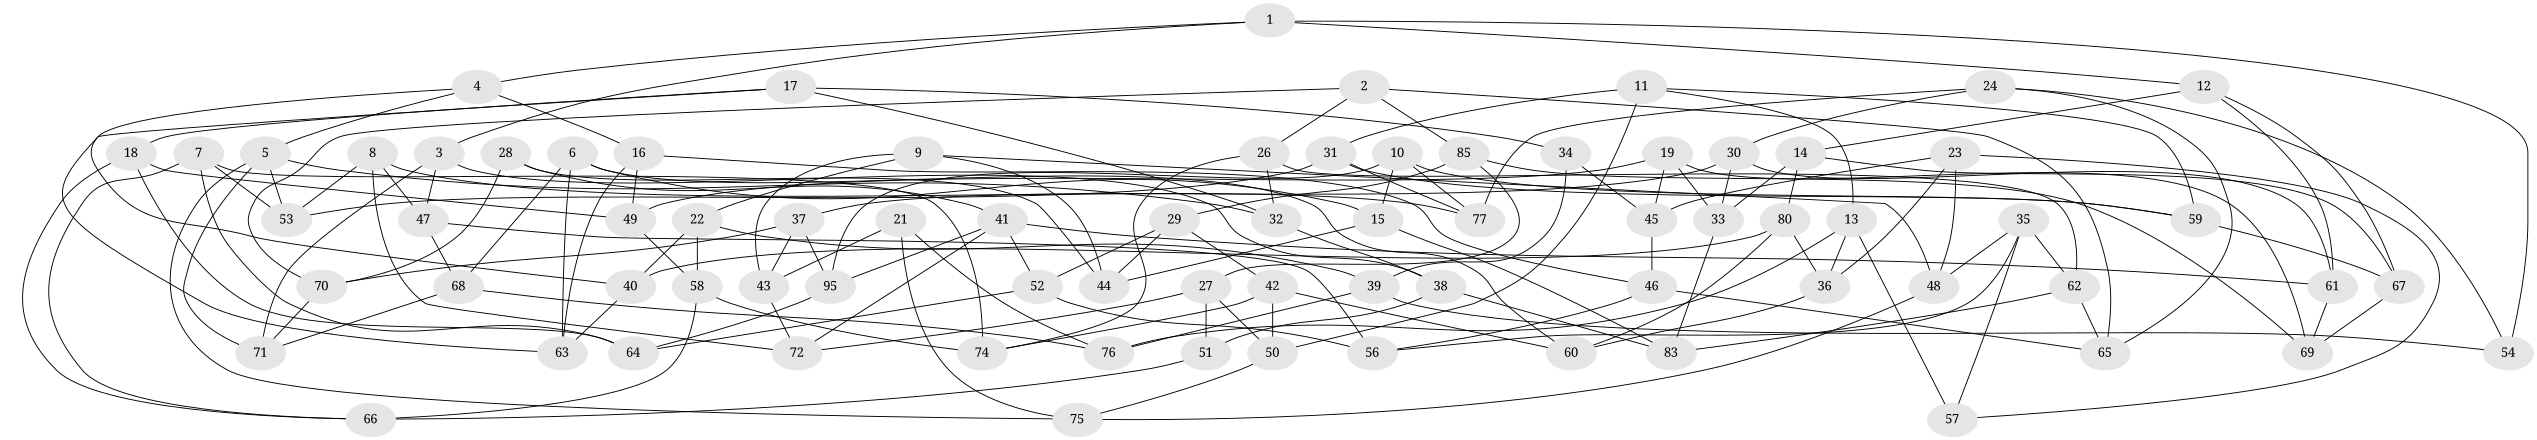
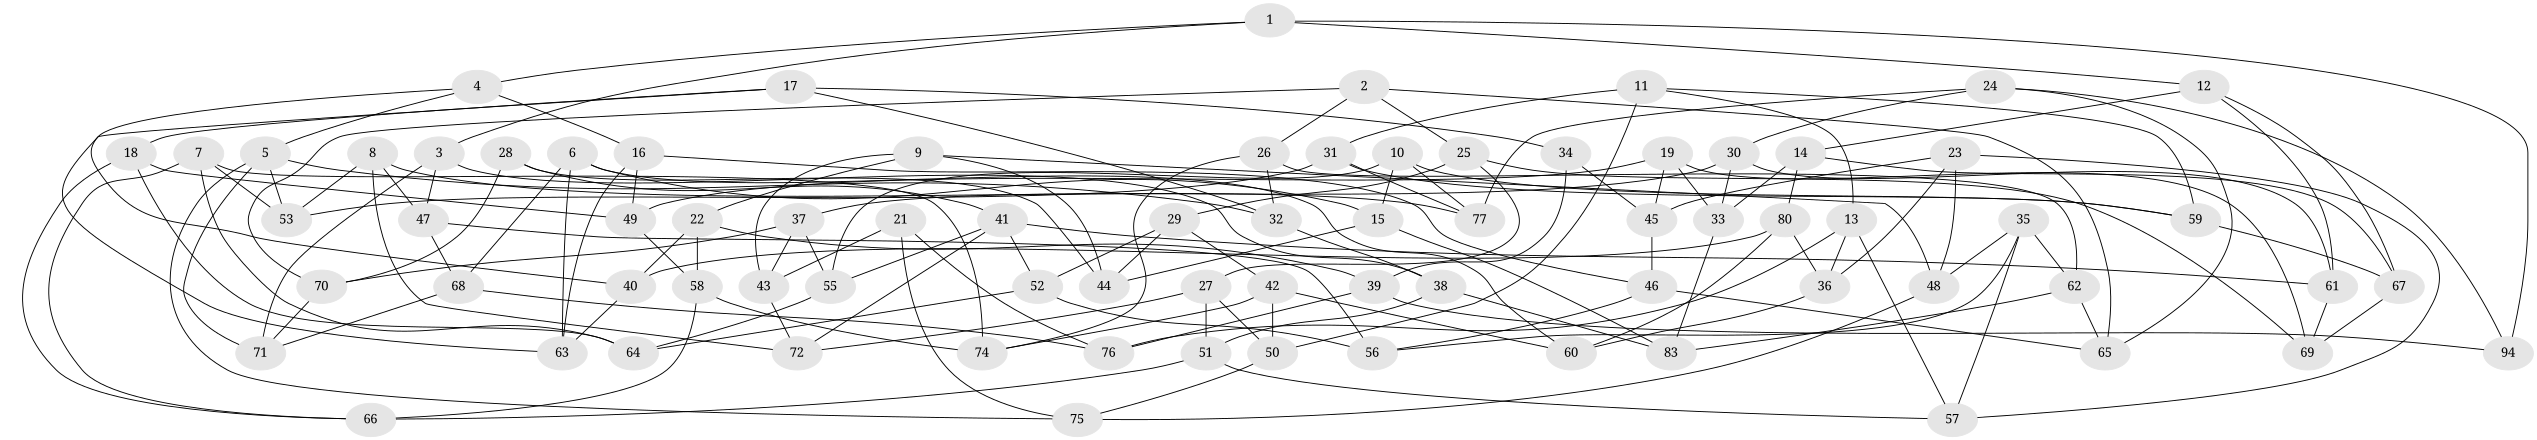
(1464, 154) -> (1464, 154)
(831, 287) -> (831, 287)
(2508, 353) -> (2508, 353)
none -> (1575, 405)
